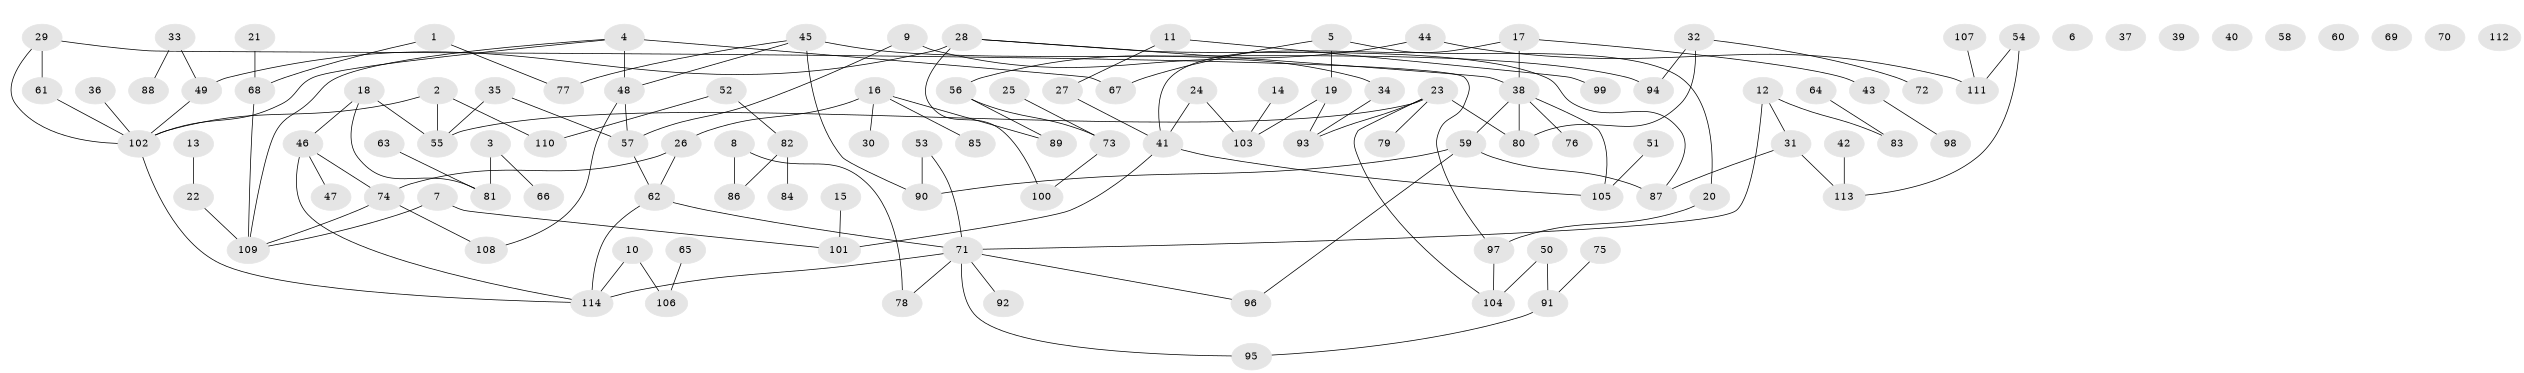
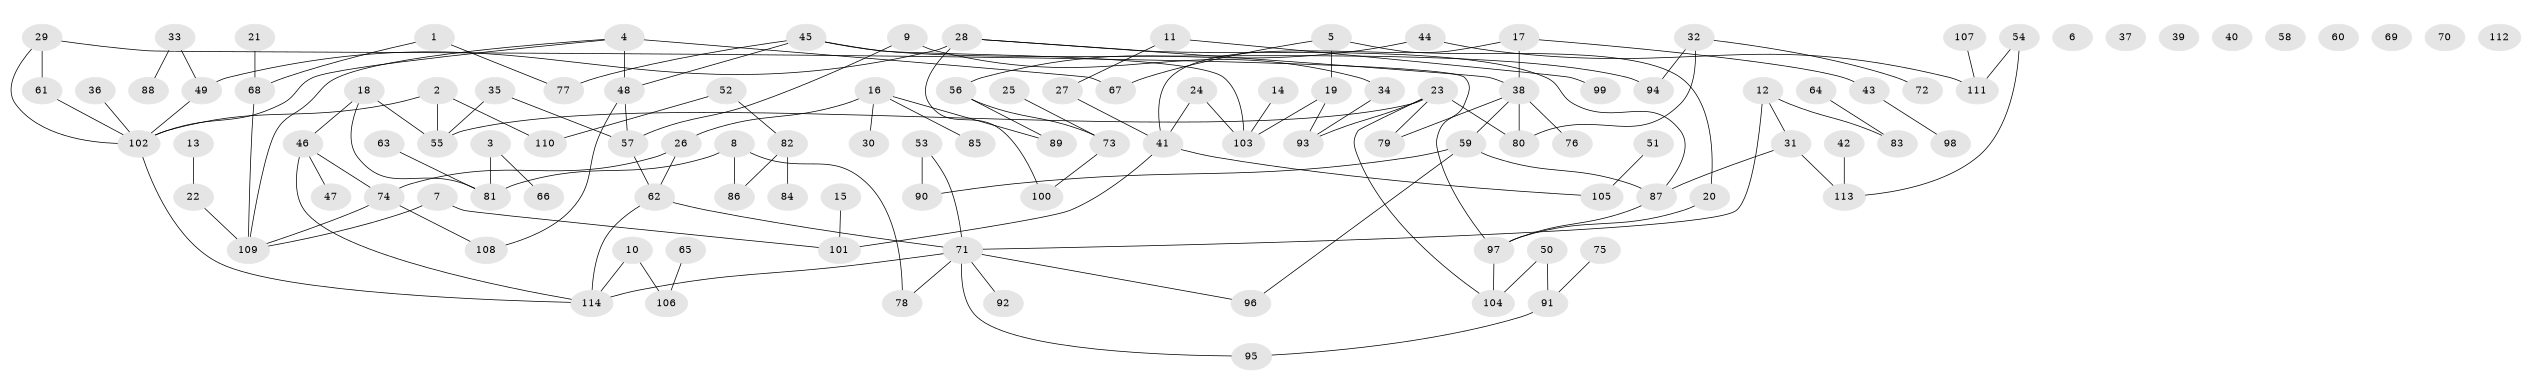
(1600, 132) -> (1437, 123)
(831, 140) -> (1054, 57)
none -> (618, 170)
none -> (1599, 219)
